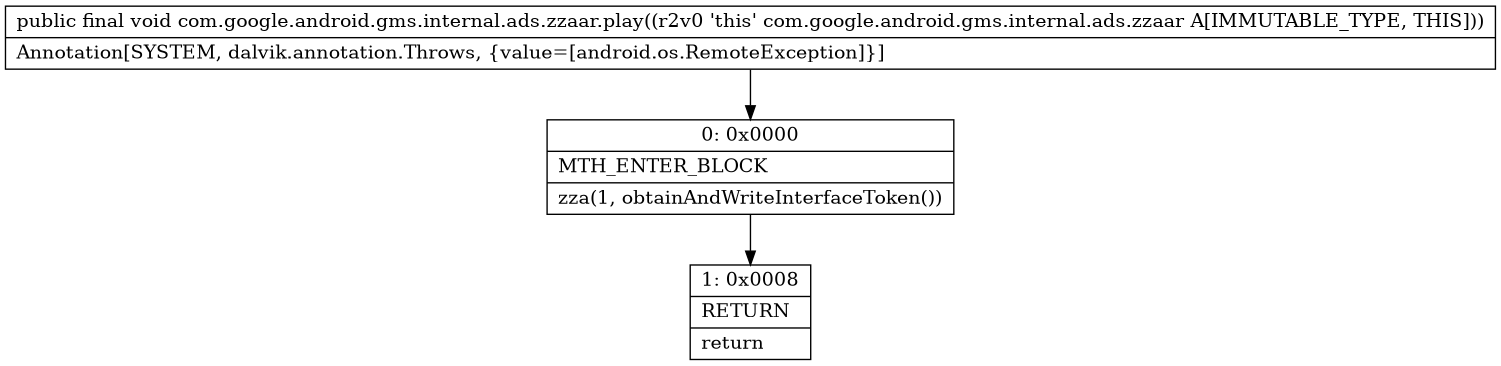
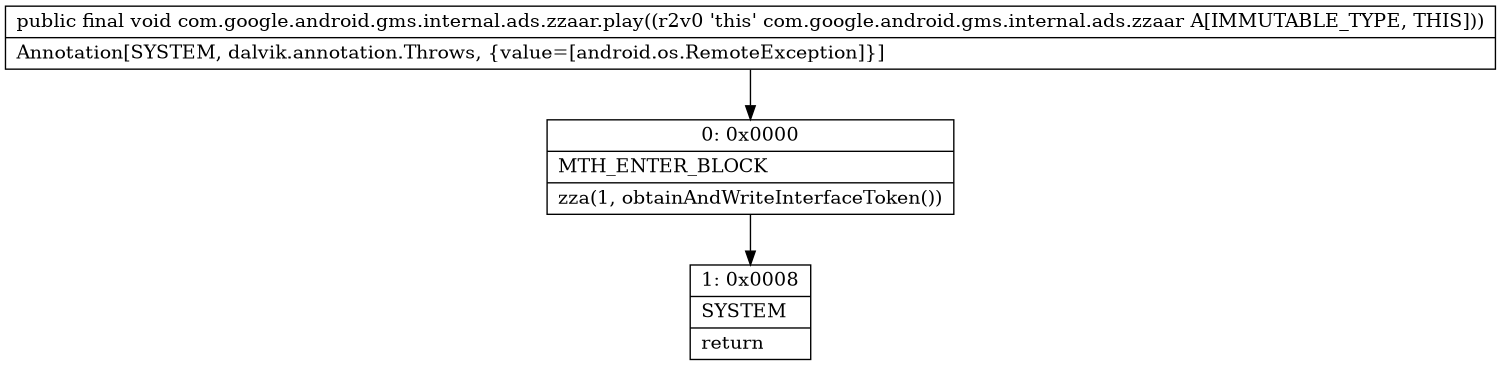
(746, 312) -> (744, 312)
